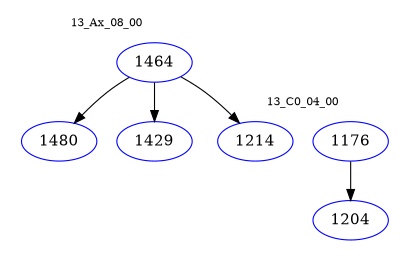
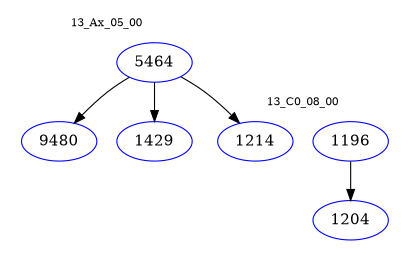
(107, 24) -> (107, 24)
(155, 62) -> (155, 62)
(303, 102) -> (303, 102)
(59, 141) -> (59, 141)
(351, 141) -> (351, 141)
